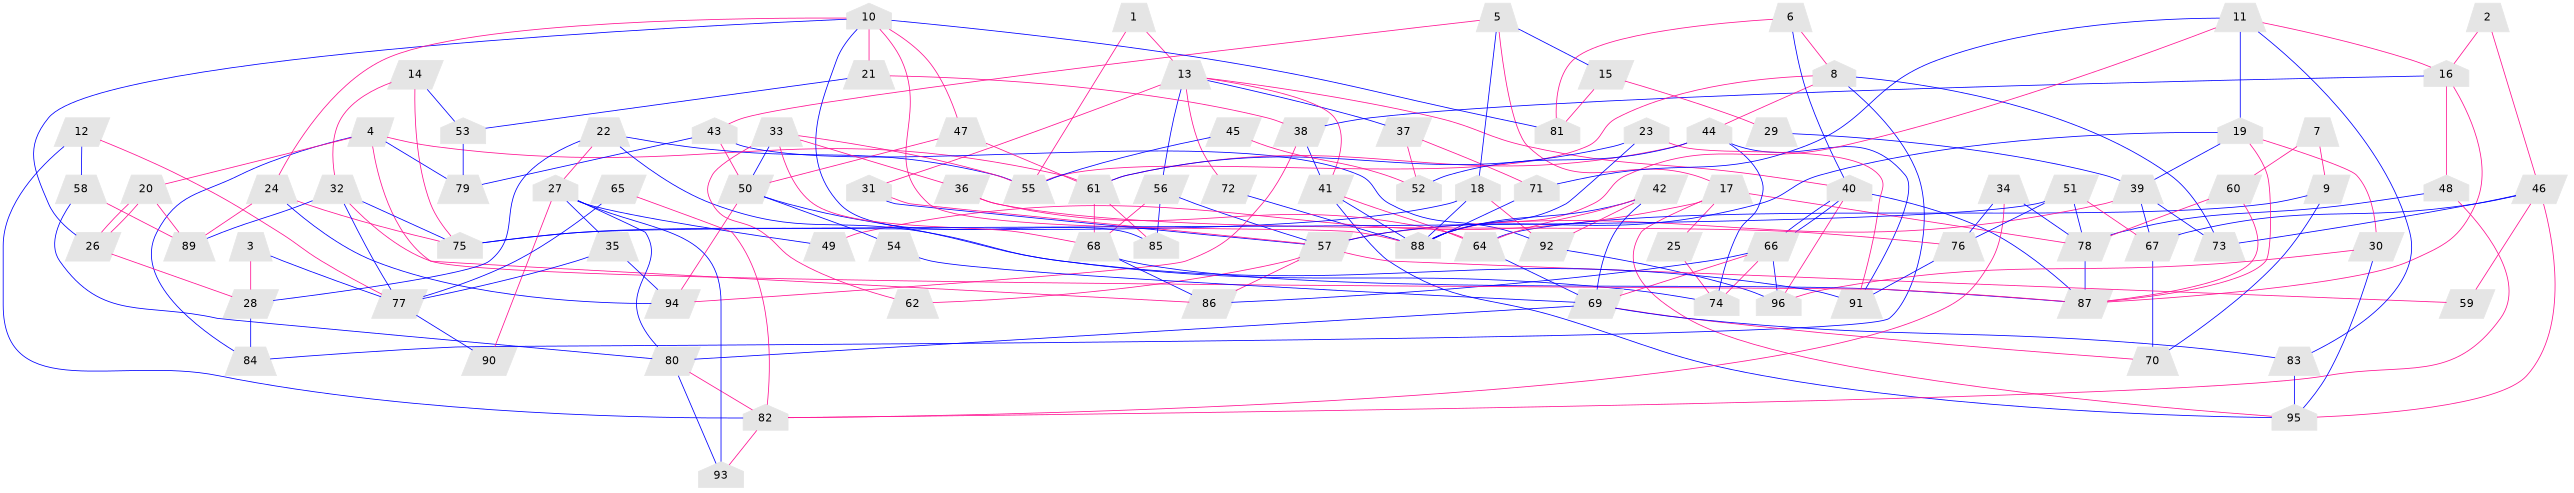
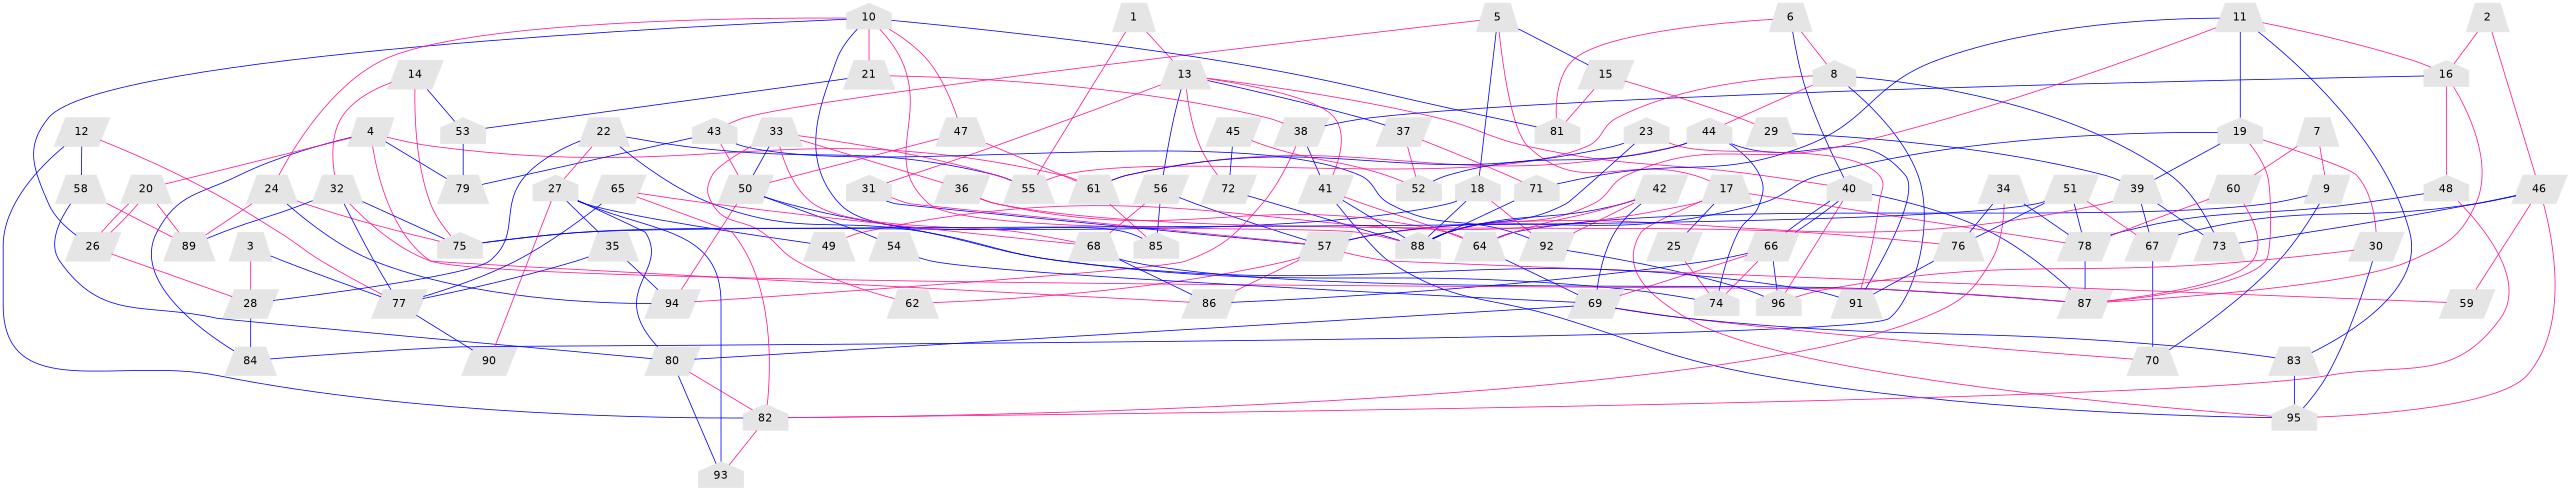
(1128, 156) -> (1231, 161)
(1094, 211) -> (791, 213)
(1701, 218) -> (1701, 218)
